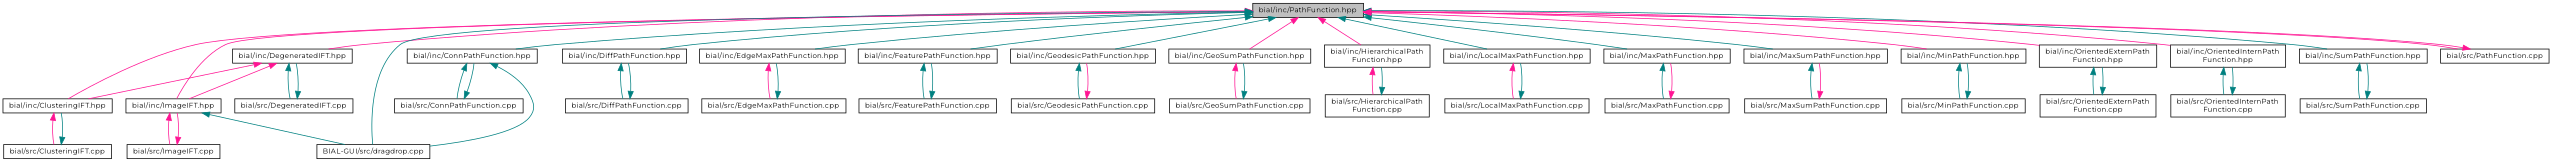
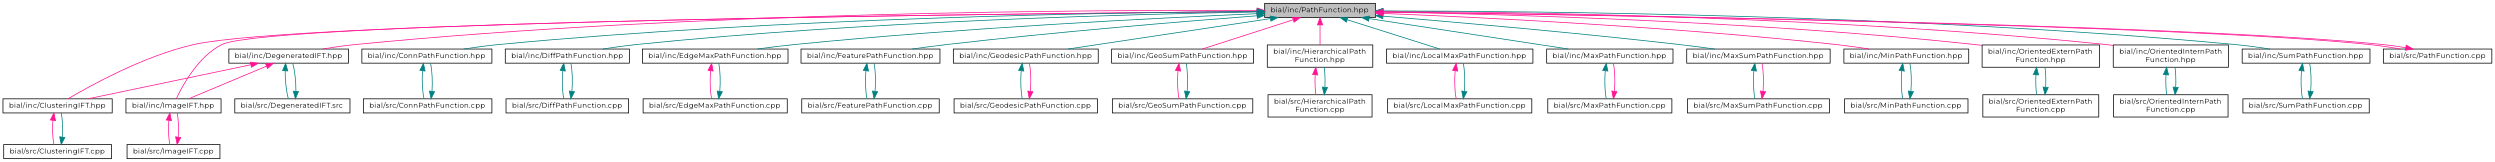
(294, 106) -> (292, 106)
(373, 152) -> none
